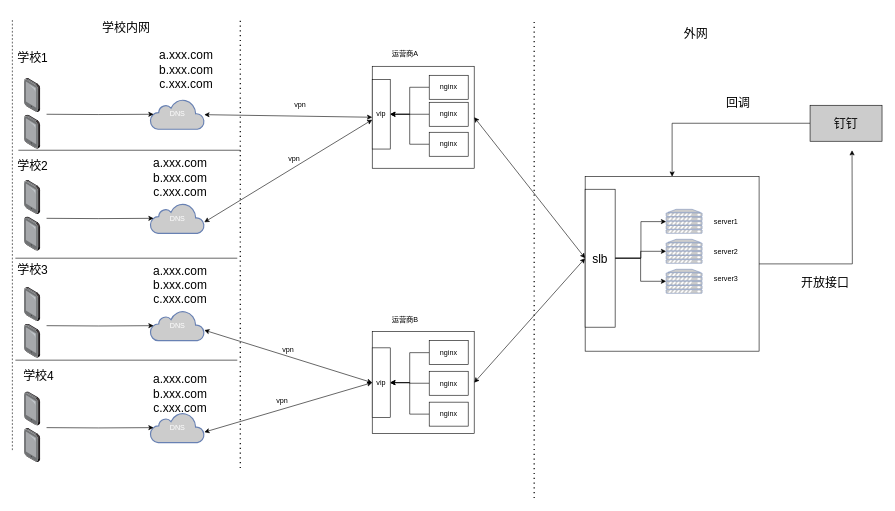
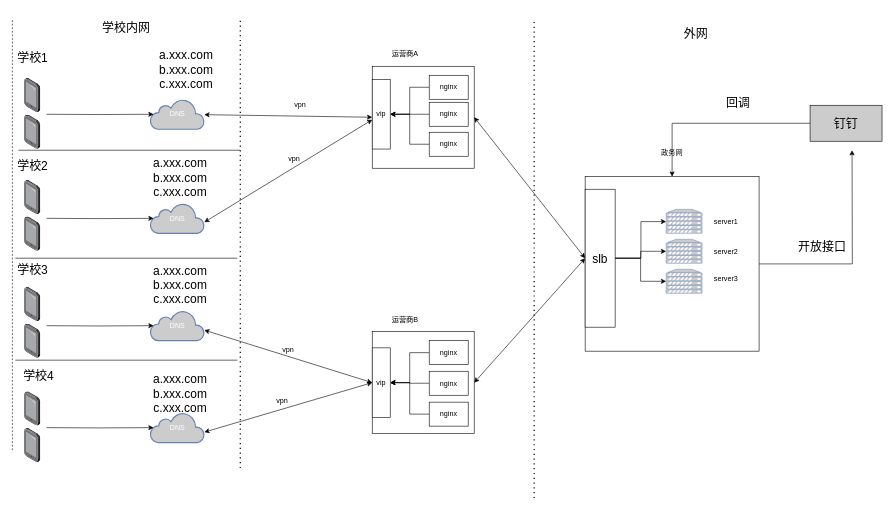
none -> (672, 153)
(825, 282) -> (822, 246)
